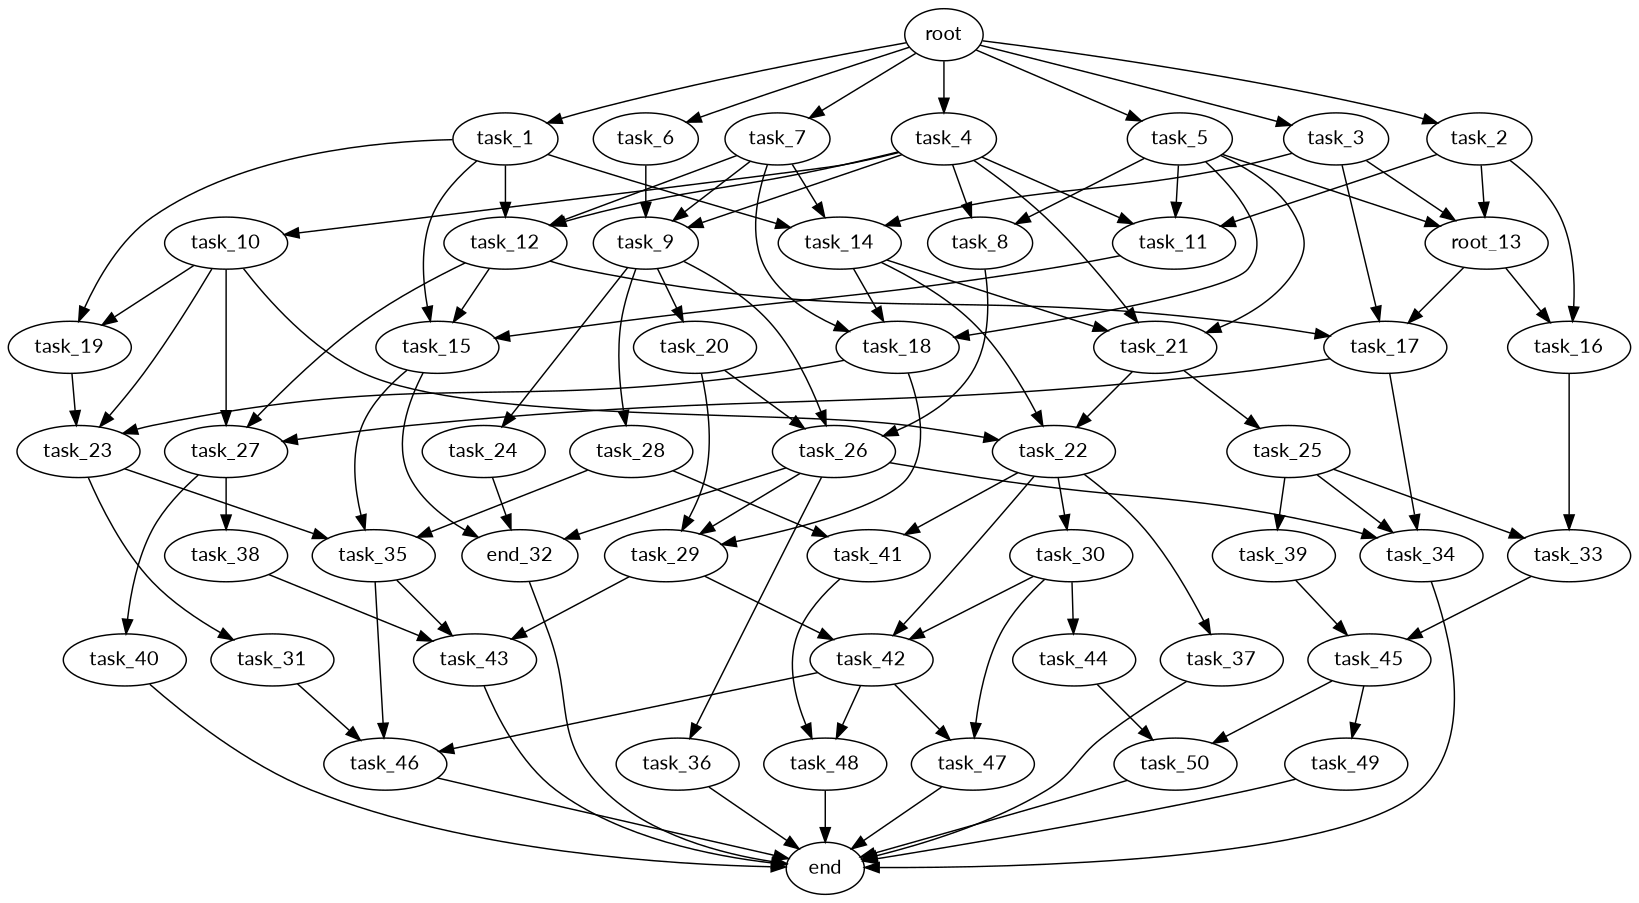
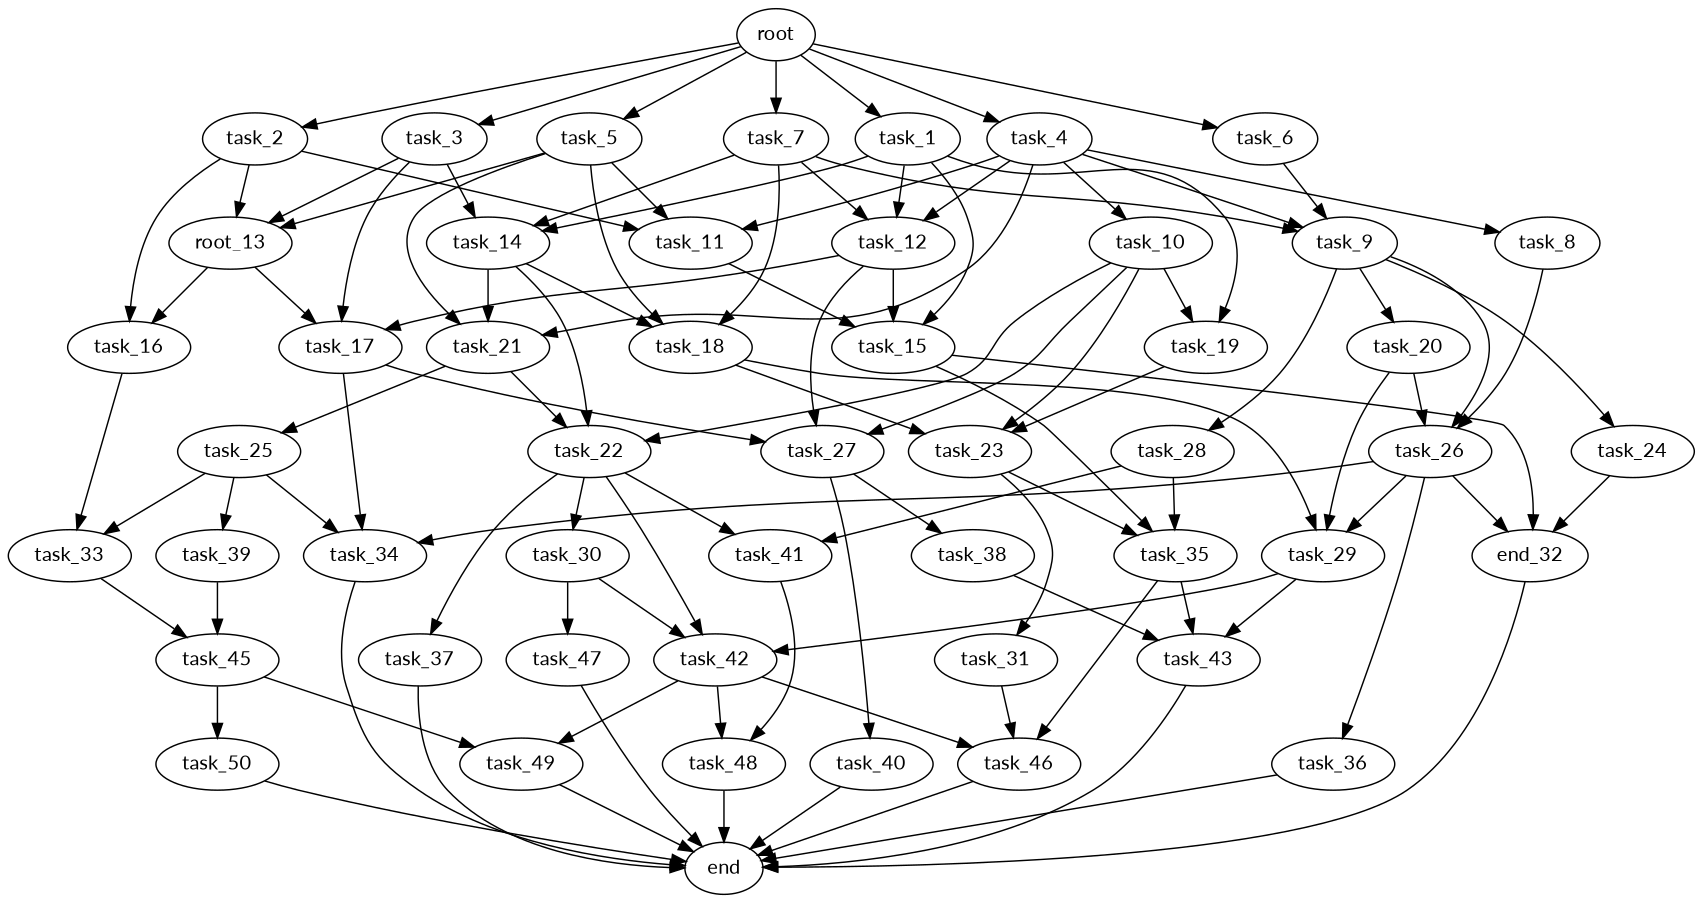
(1107, 178) -> none
(1074, 660) -> none
(917, 707) -> (625, 709)
